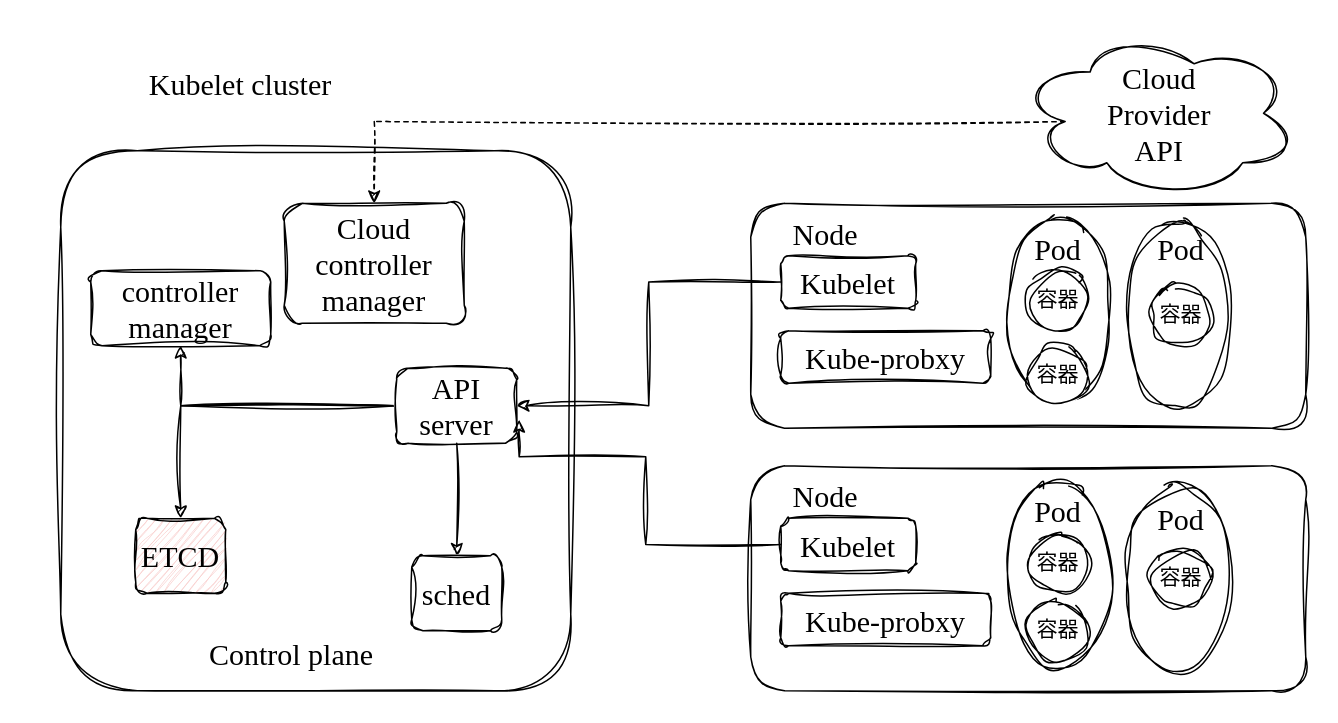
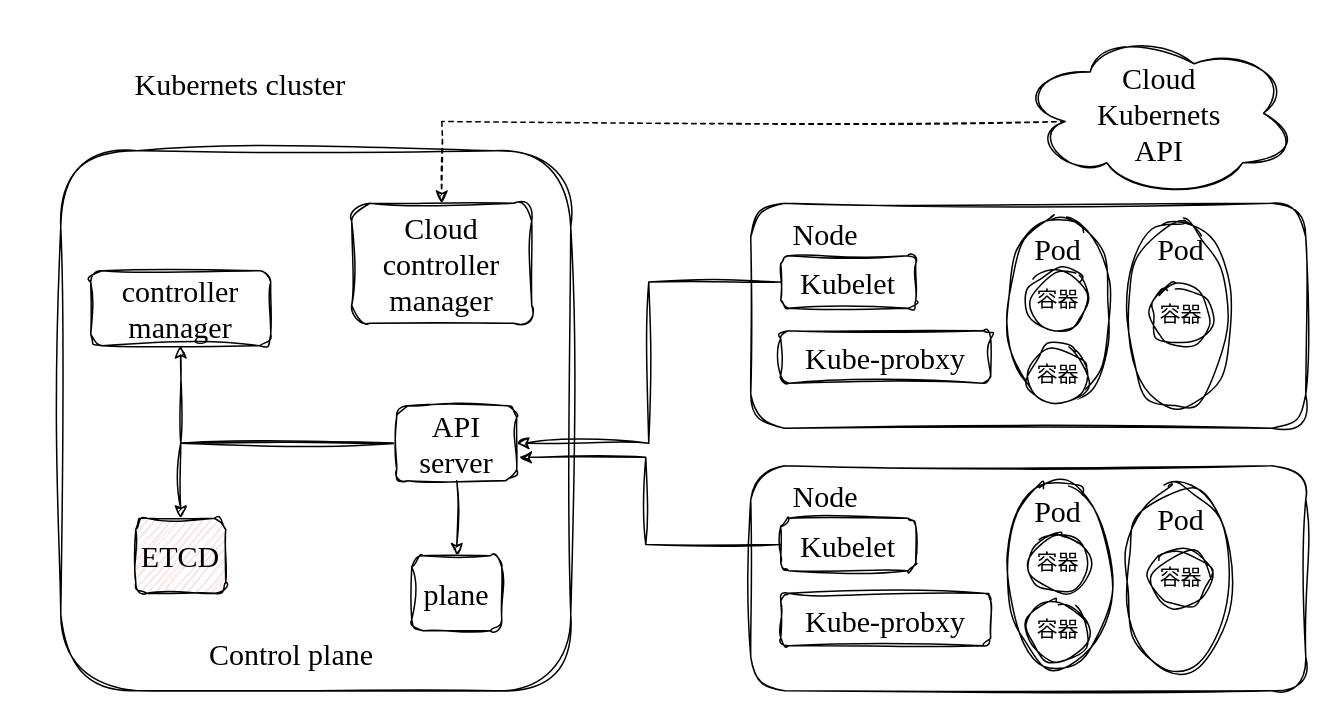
(241, 83) -> (241, 83)
(1160, 113) -> (1160, 113)
(374, 263) -> (442, 263)
(457, 406) -> (457, 443)
(457, 593) -> (457, 593)
